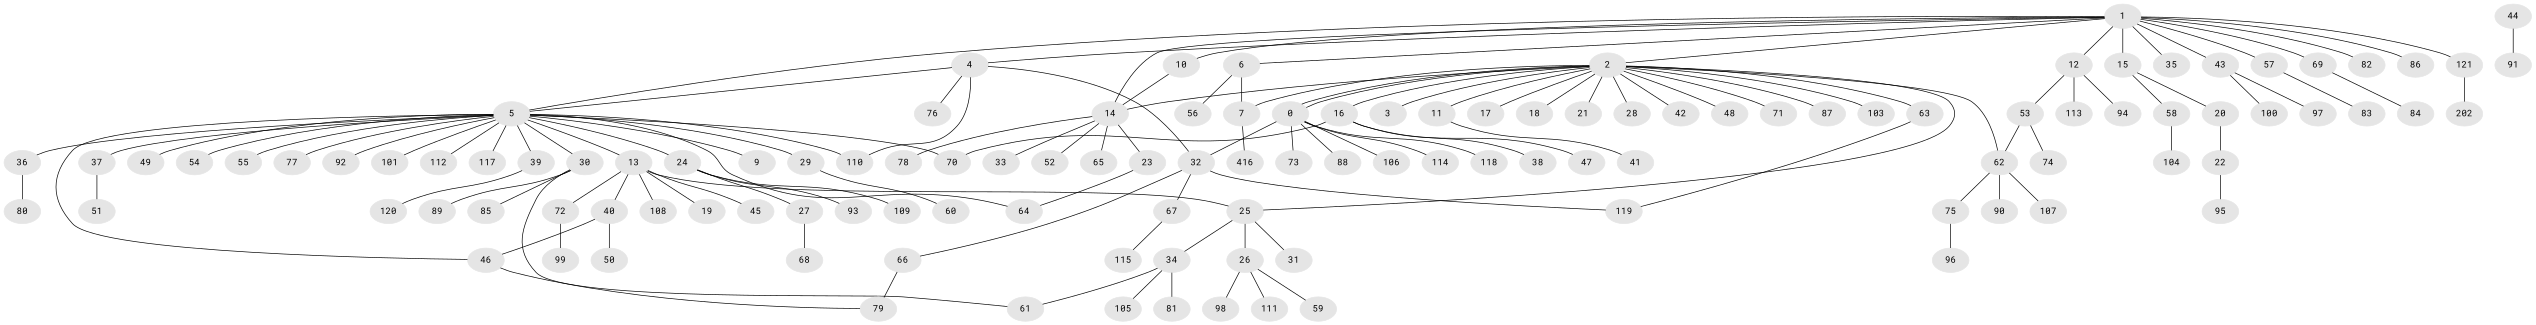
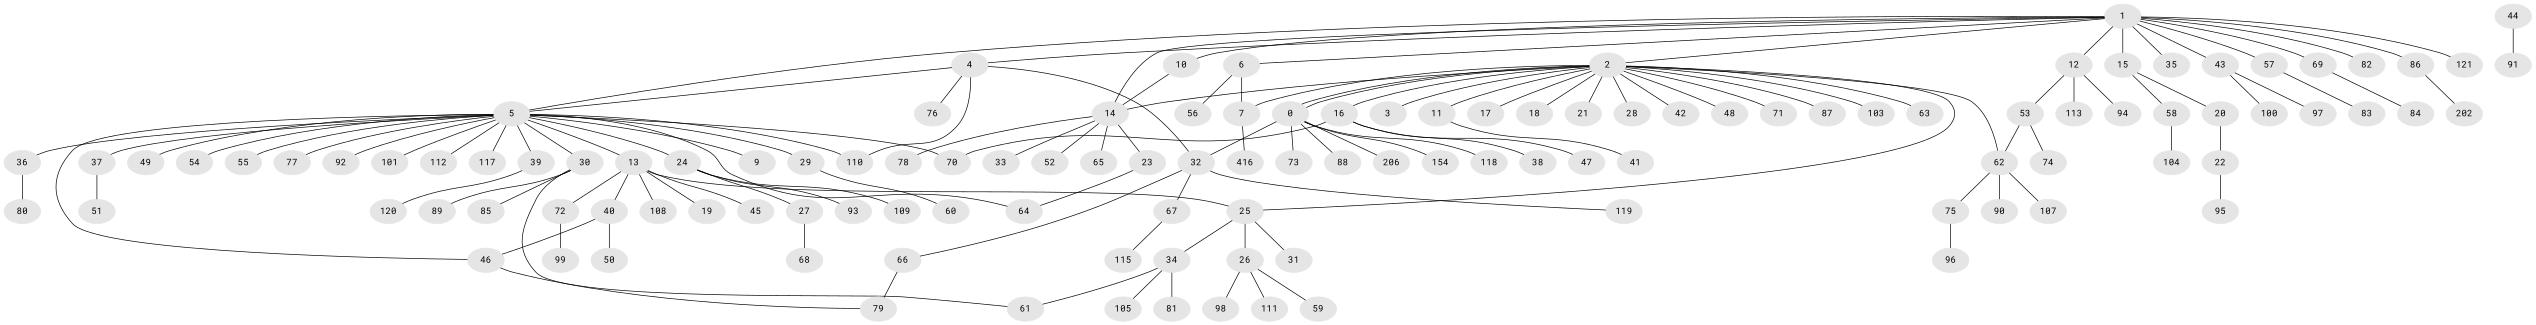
(2464, 90) -> (2440, 89)
(1391, 163) -> (1391, 163)
(1440, 163) -> (1440, 163)
(1790, 164) -> none
